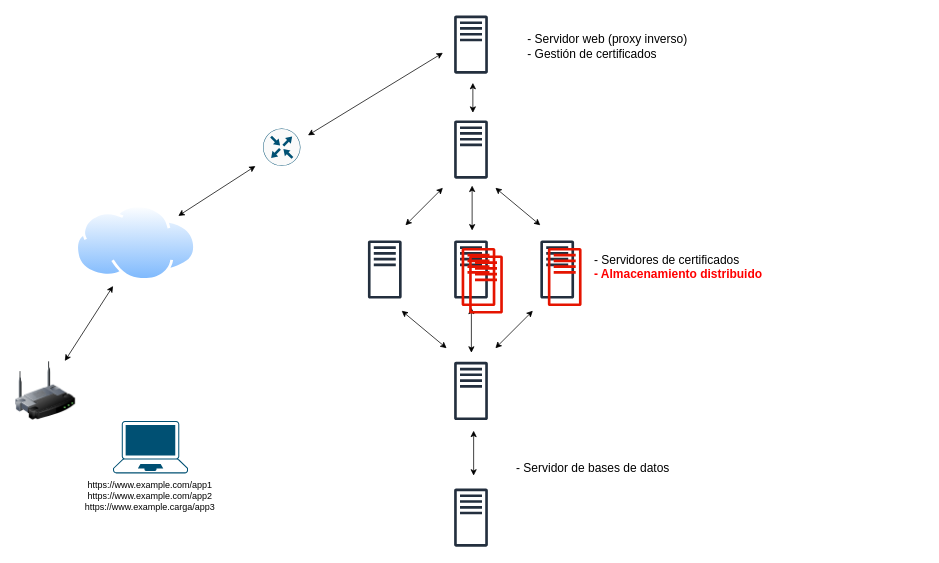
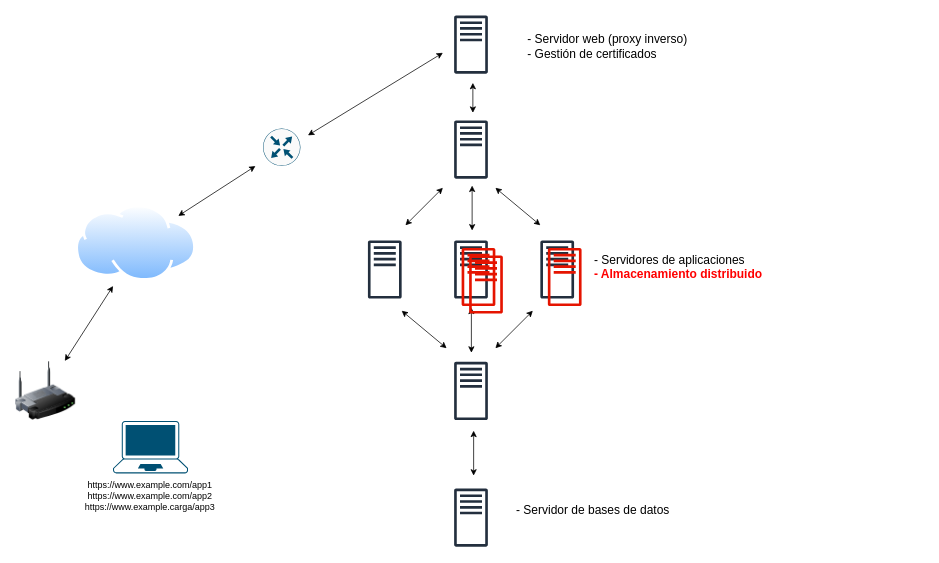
(658, 264) -> (657, 264)
(612, 468) -> (612, 509)
